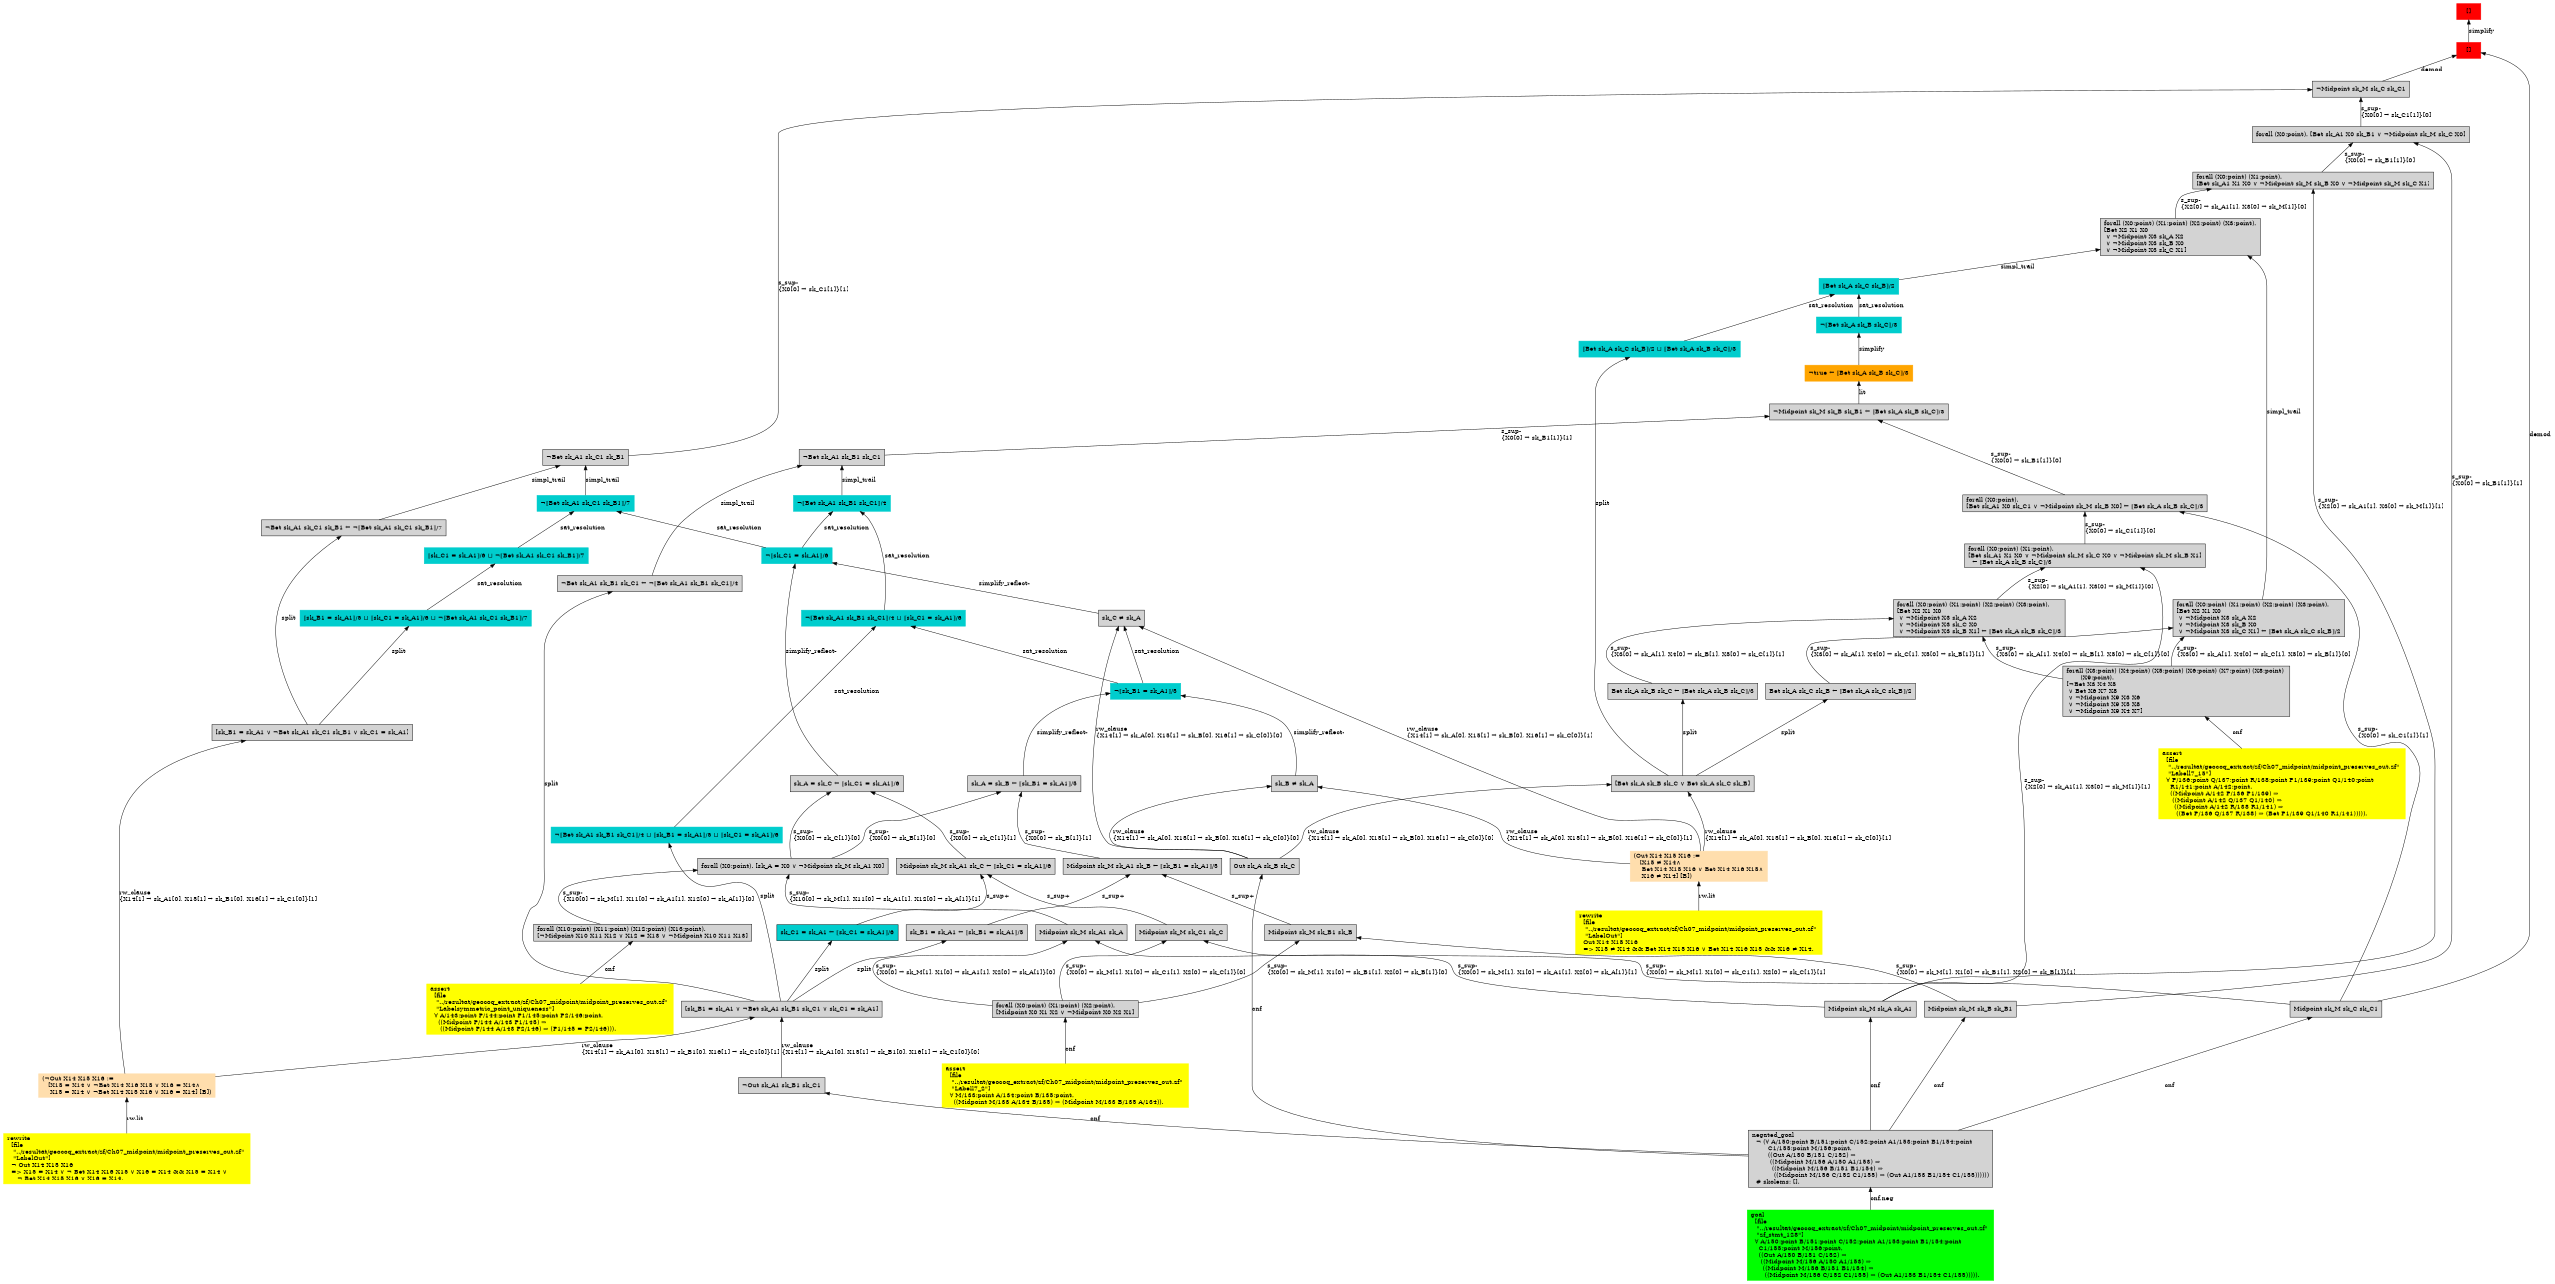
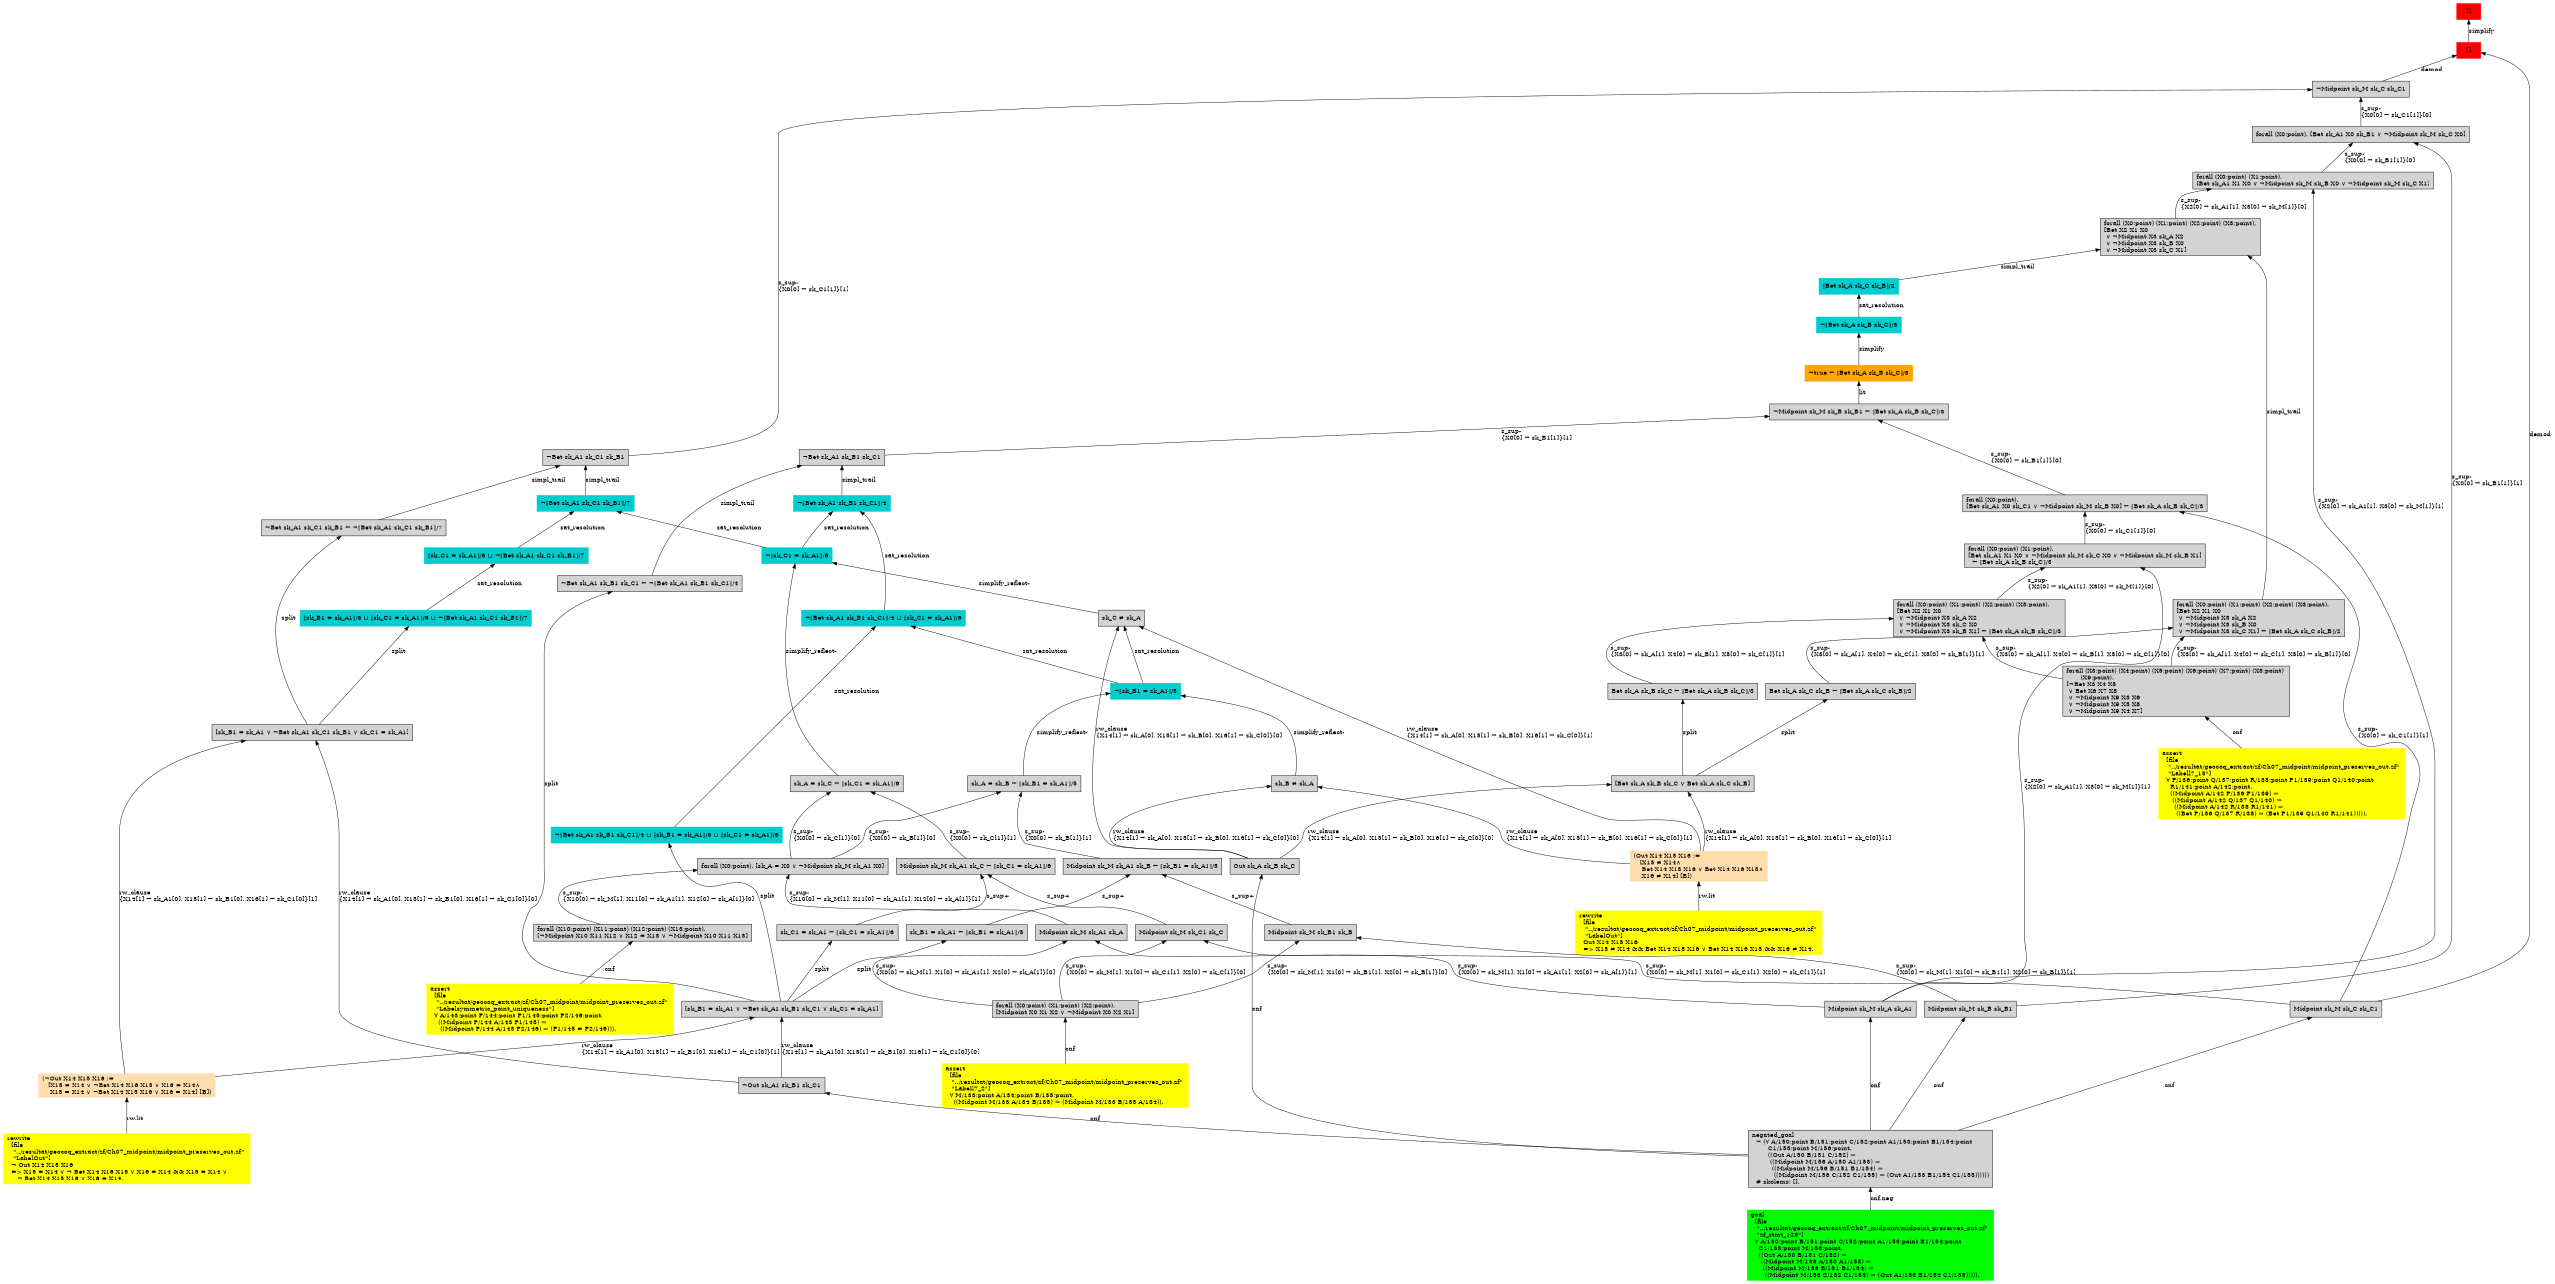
(1660, 349) -> none
(837, 933) -> (837, 933)
none -> (402, 1040)
